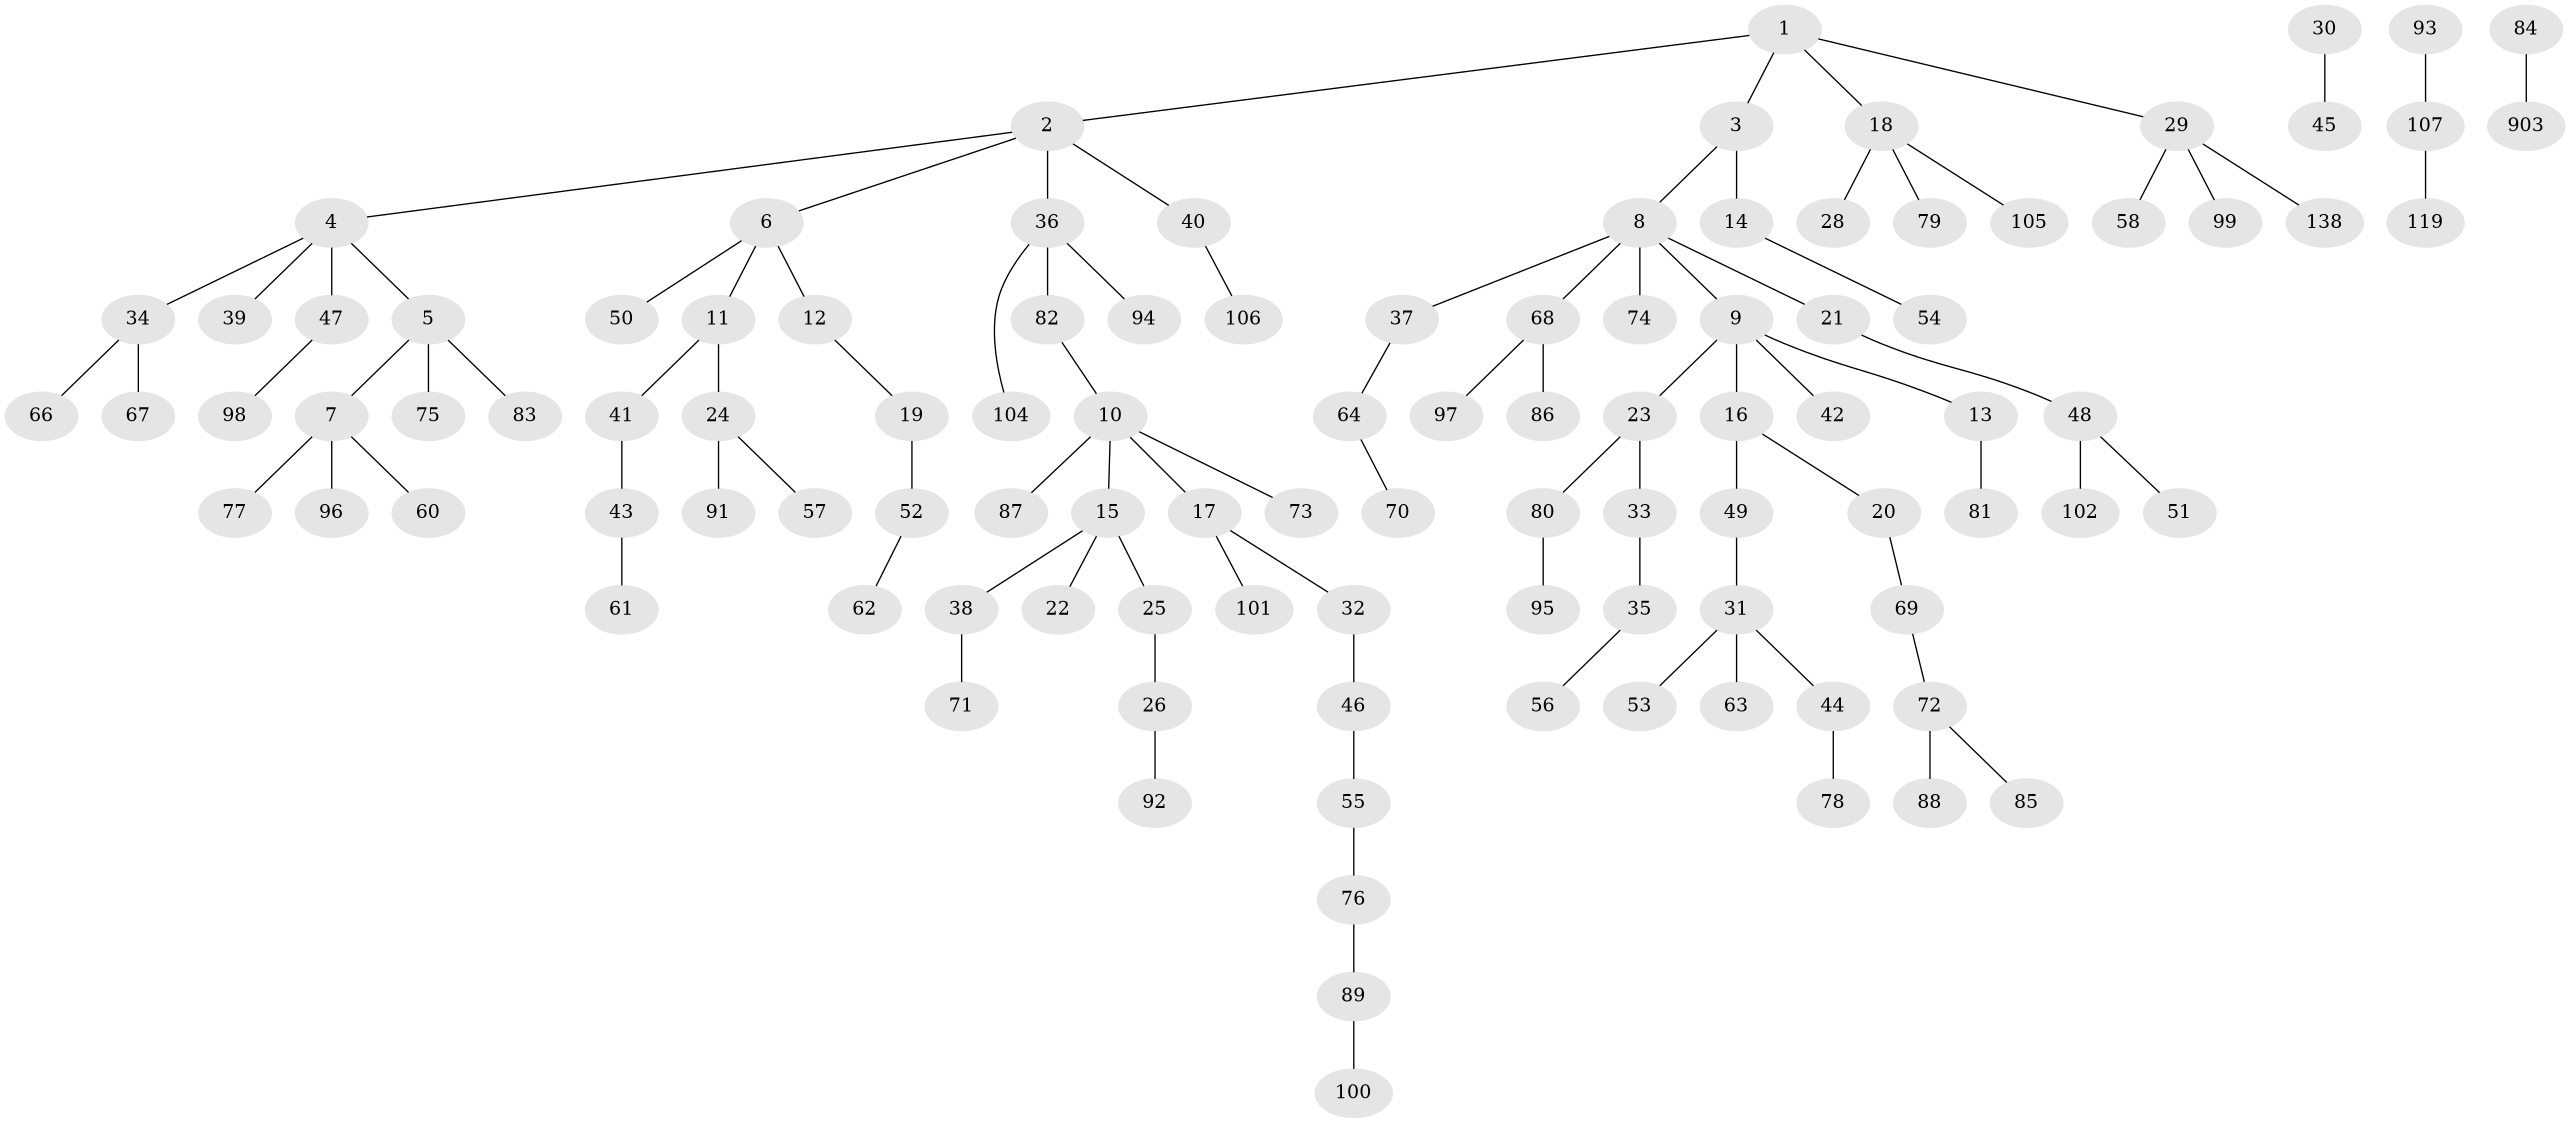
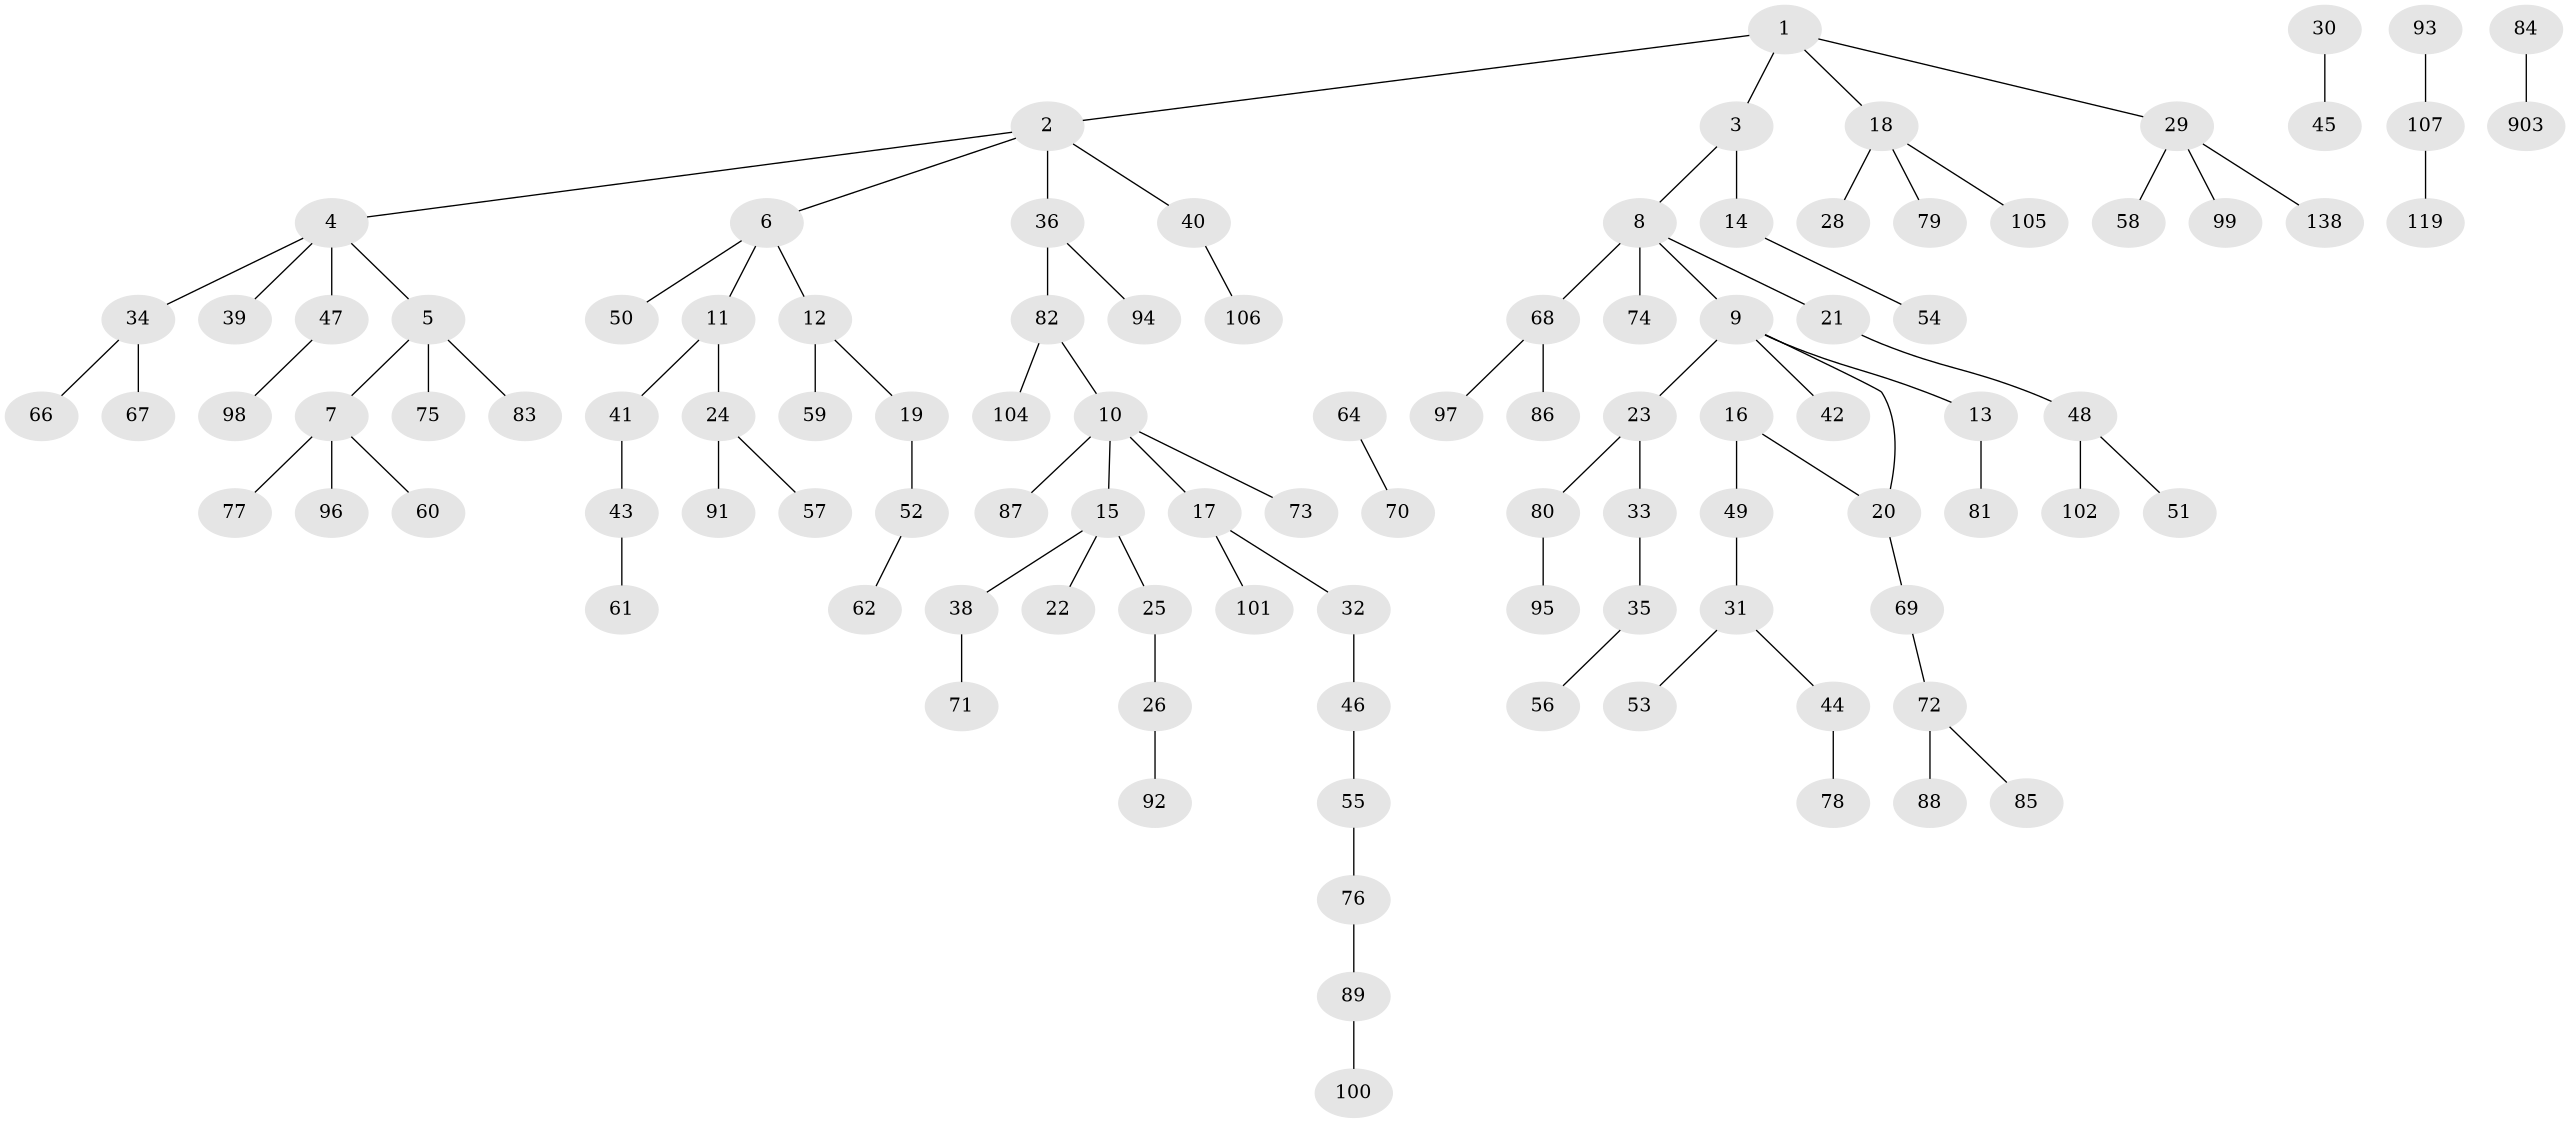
(996, 314) -> (1030, 368)
(1402, 320) -> none
(1737, 368) -> (1868, 385)
none -> (815, 416)
(1737, 706) -> none
